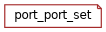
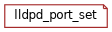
(53, 16) -> (56, 16)
